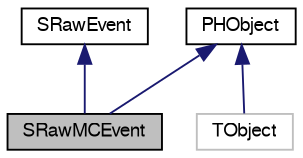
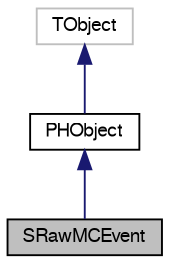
(85, 26) -> none
(243, 89) -> (85, 89)
